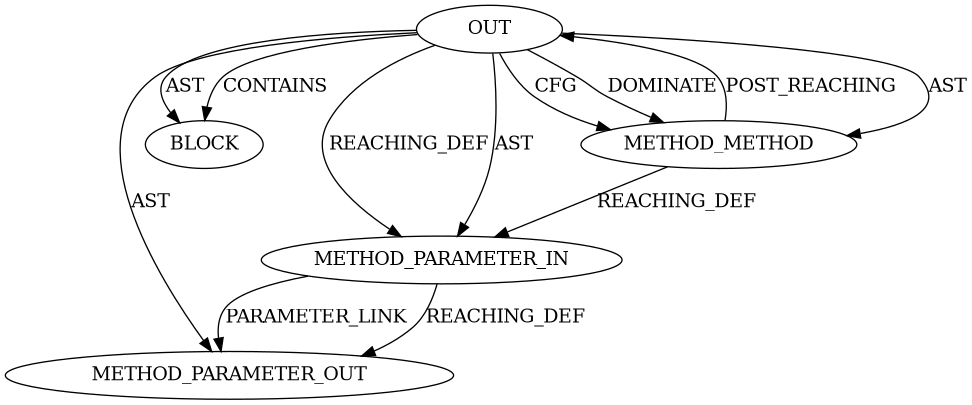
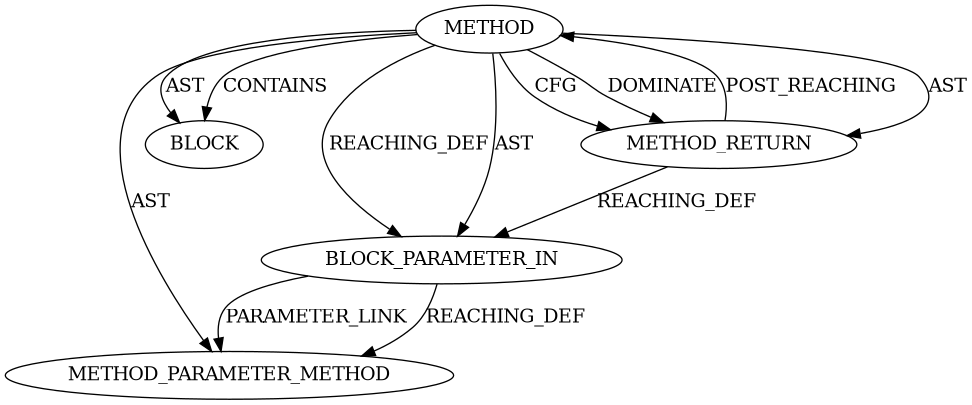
(489, 29) -> (489, 29)
(719, 145) -> (719, 145)
(442, 260) -> (442, 260)
(229, 375) -> (229, 375)
